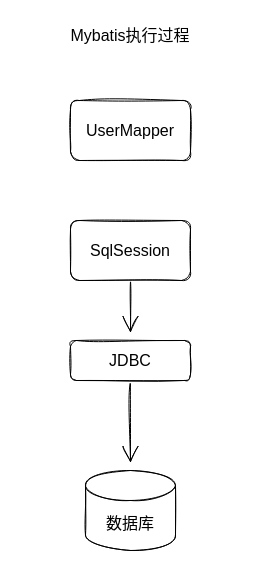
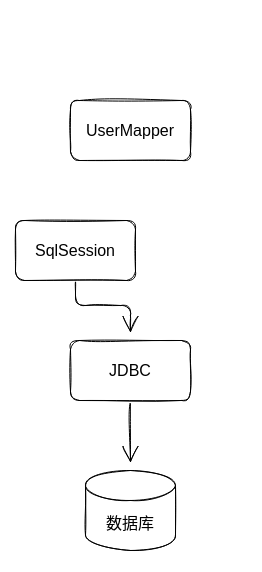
(131, 36) -> none
(131, 251) -> (76, 251)
(131, 361) -> (131, 371)
